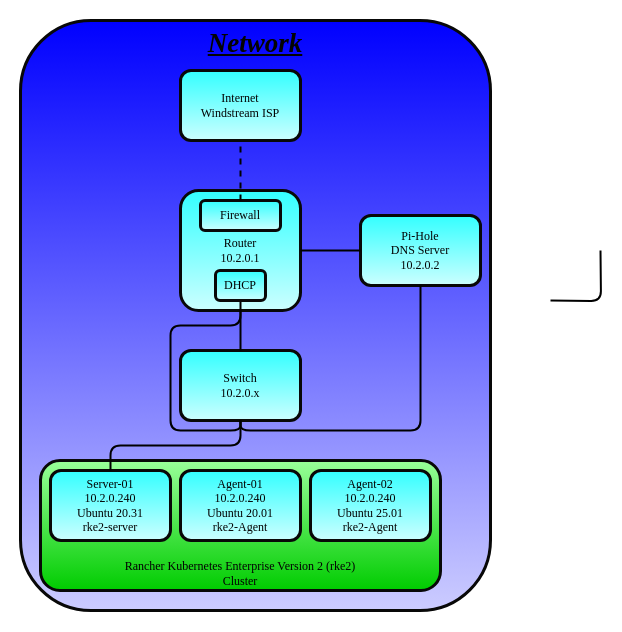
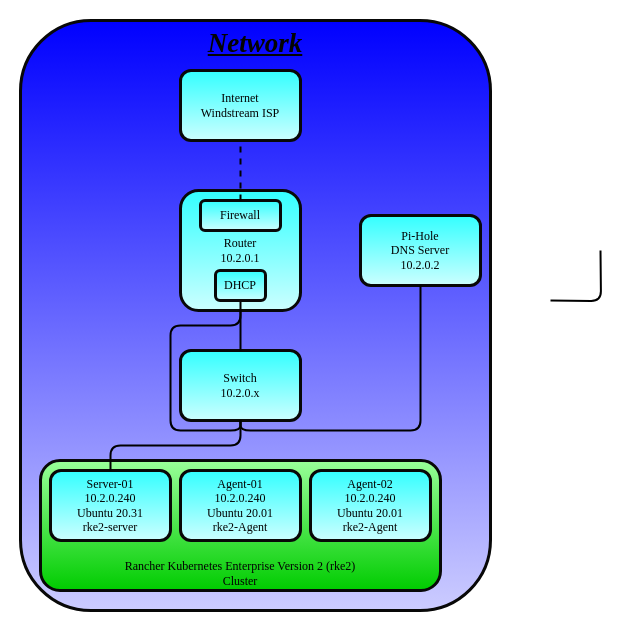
(331, 251) -> none
(371, 506) -> (371, 506)
